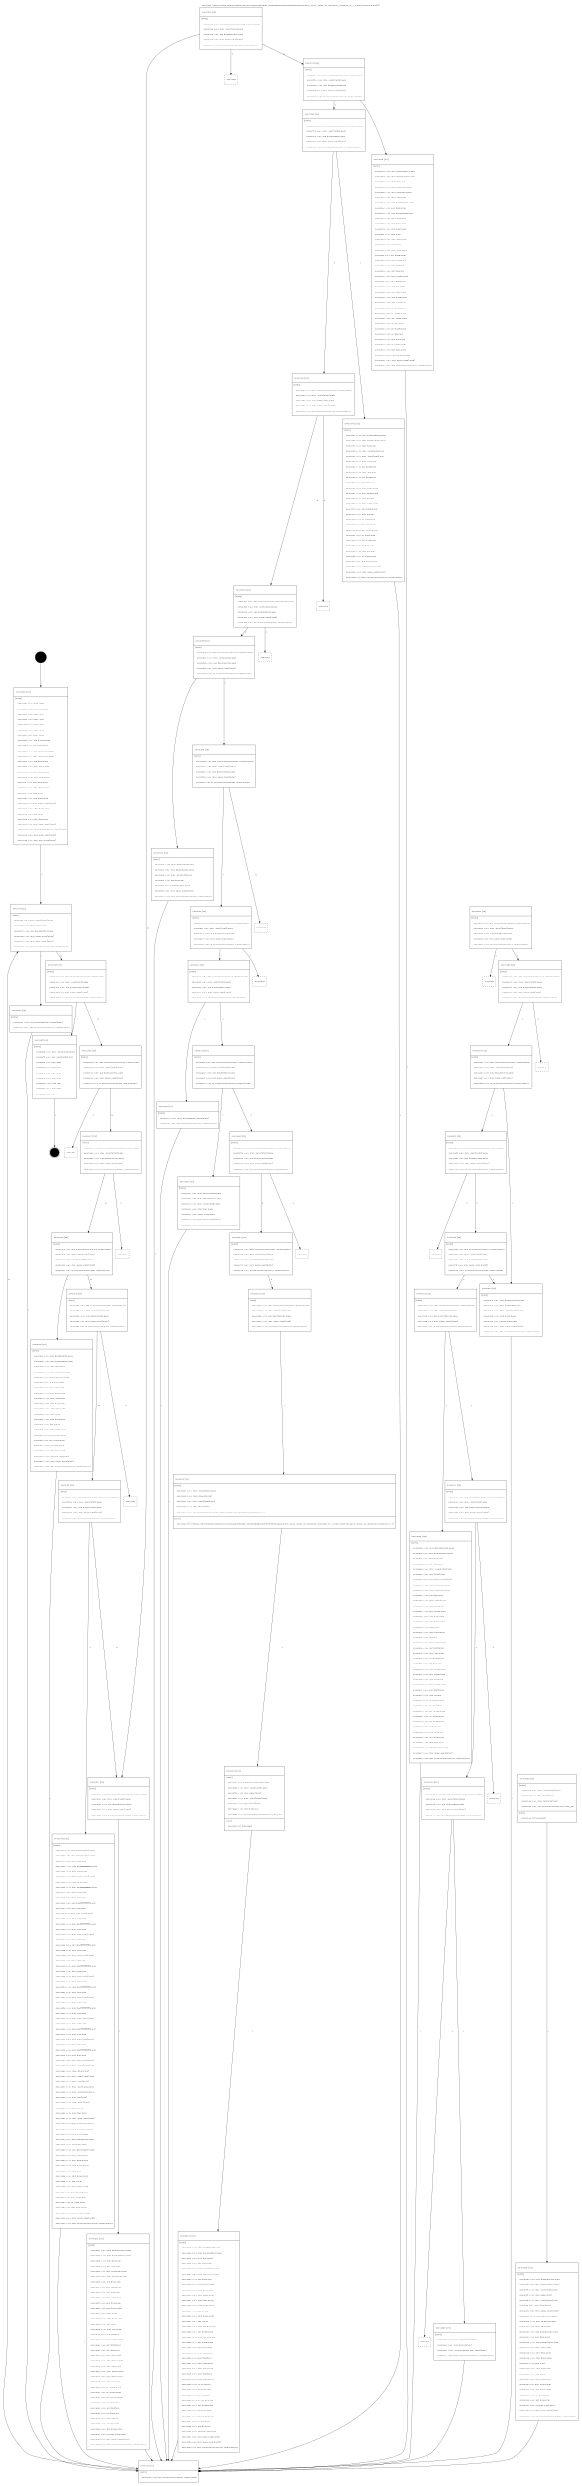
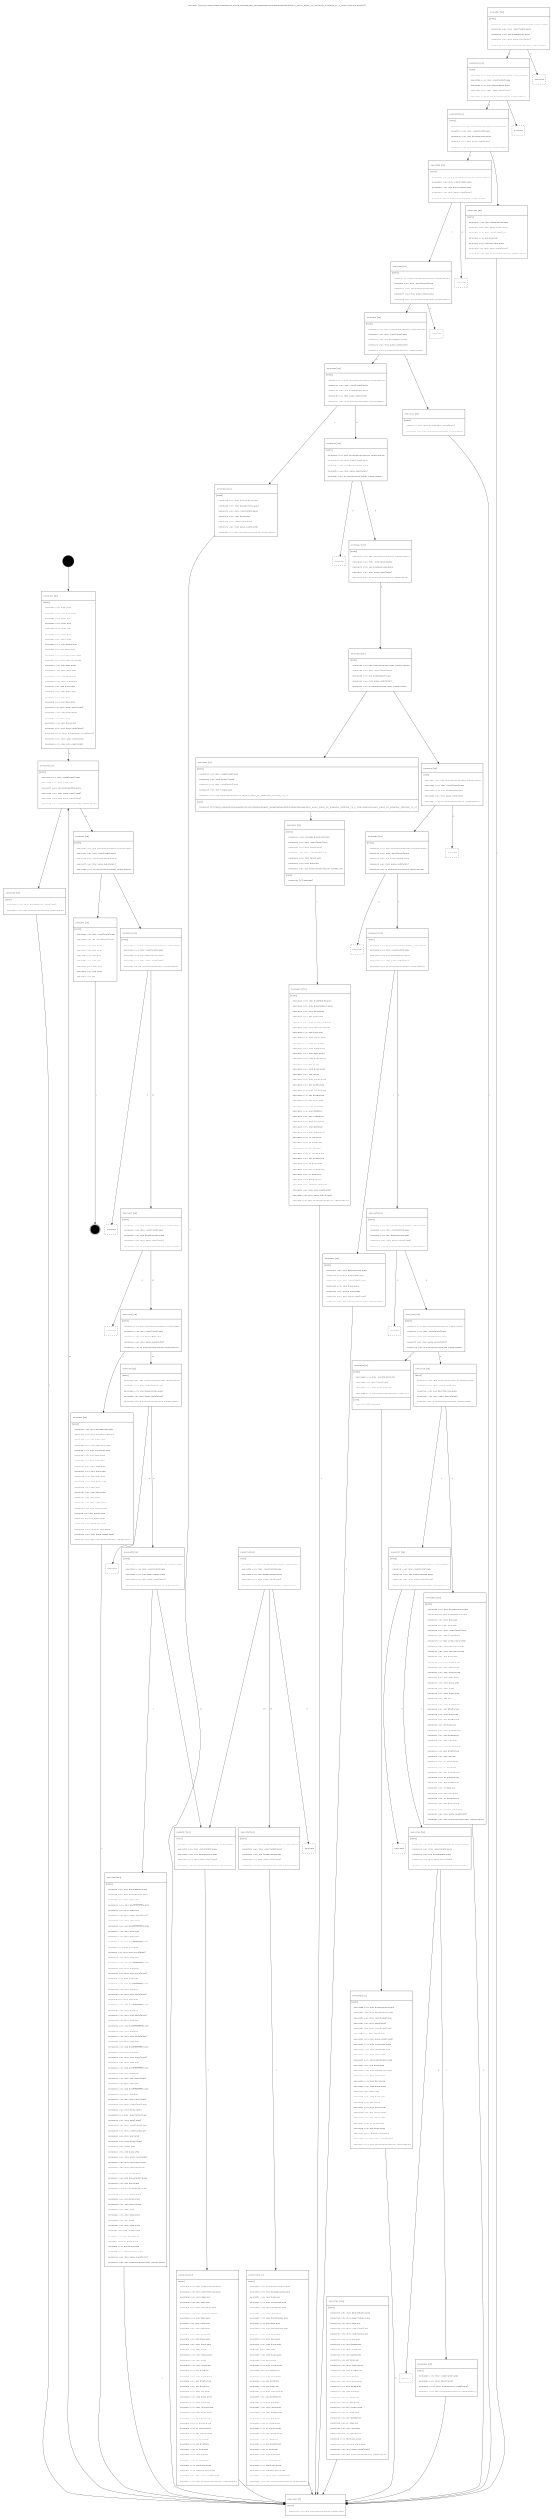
(334, 130) -> none
none -> (416, 727)
(491, 1279) -> (410, 1356)
